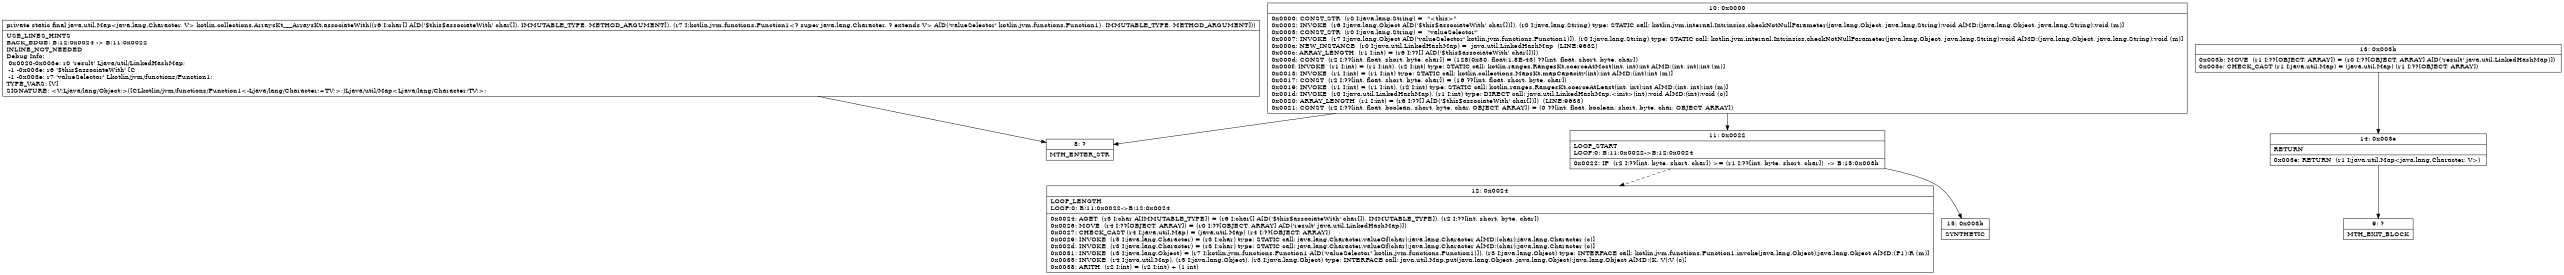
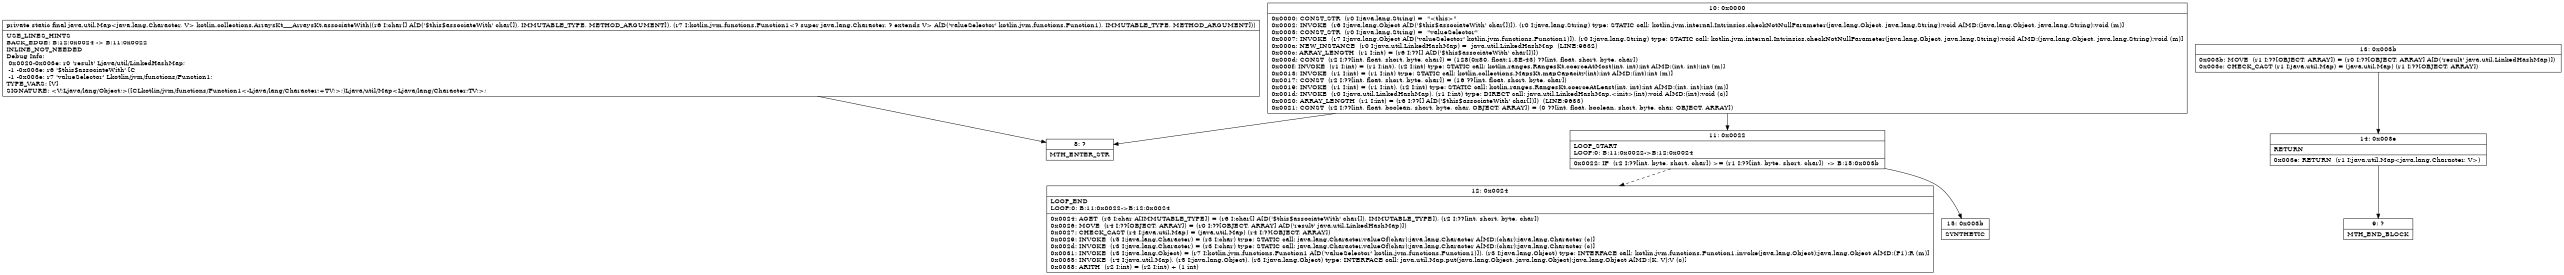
(1076, 201) -> (1069, 201)
(2378, 234) -> (2378, 234)
